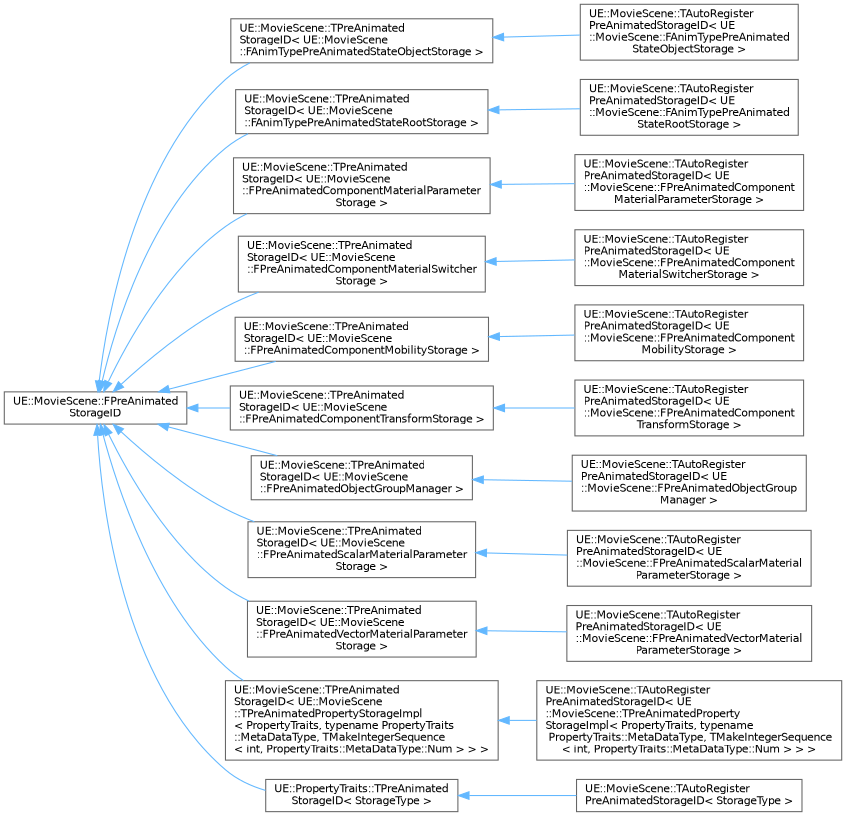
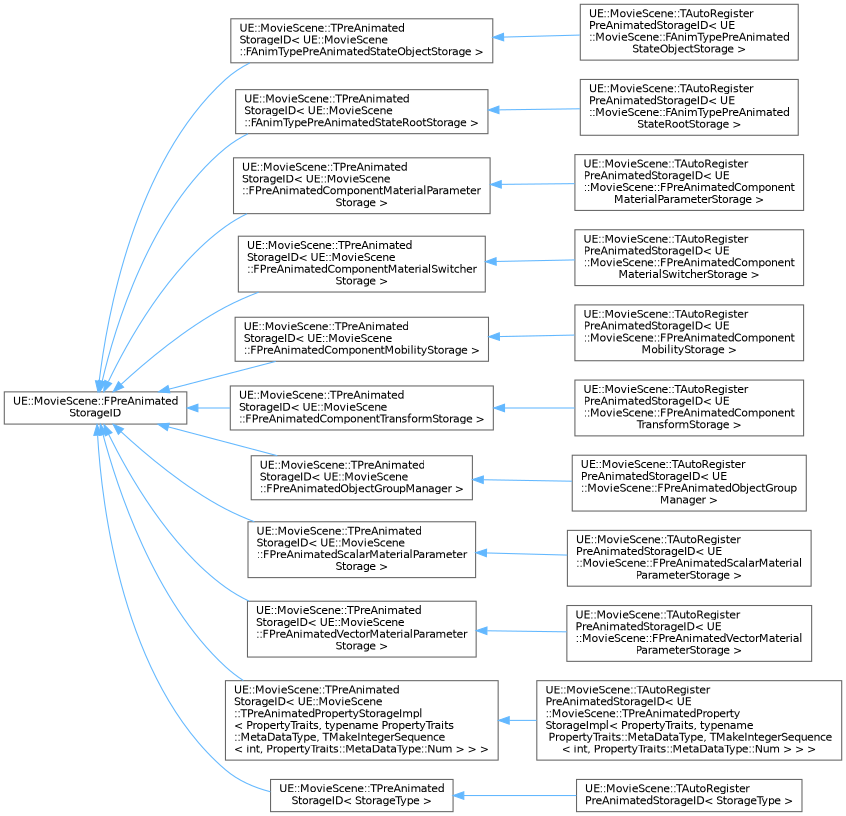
(362, 796) -> (362, 796)
